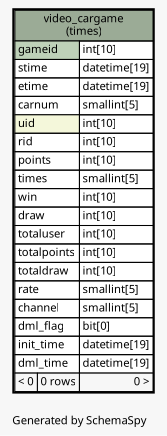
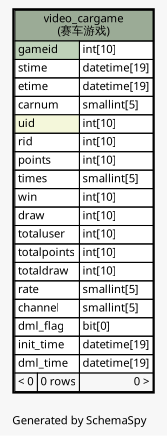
(84, 31) -> (84, 31)
